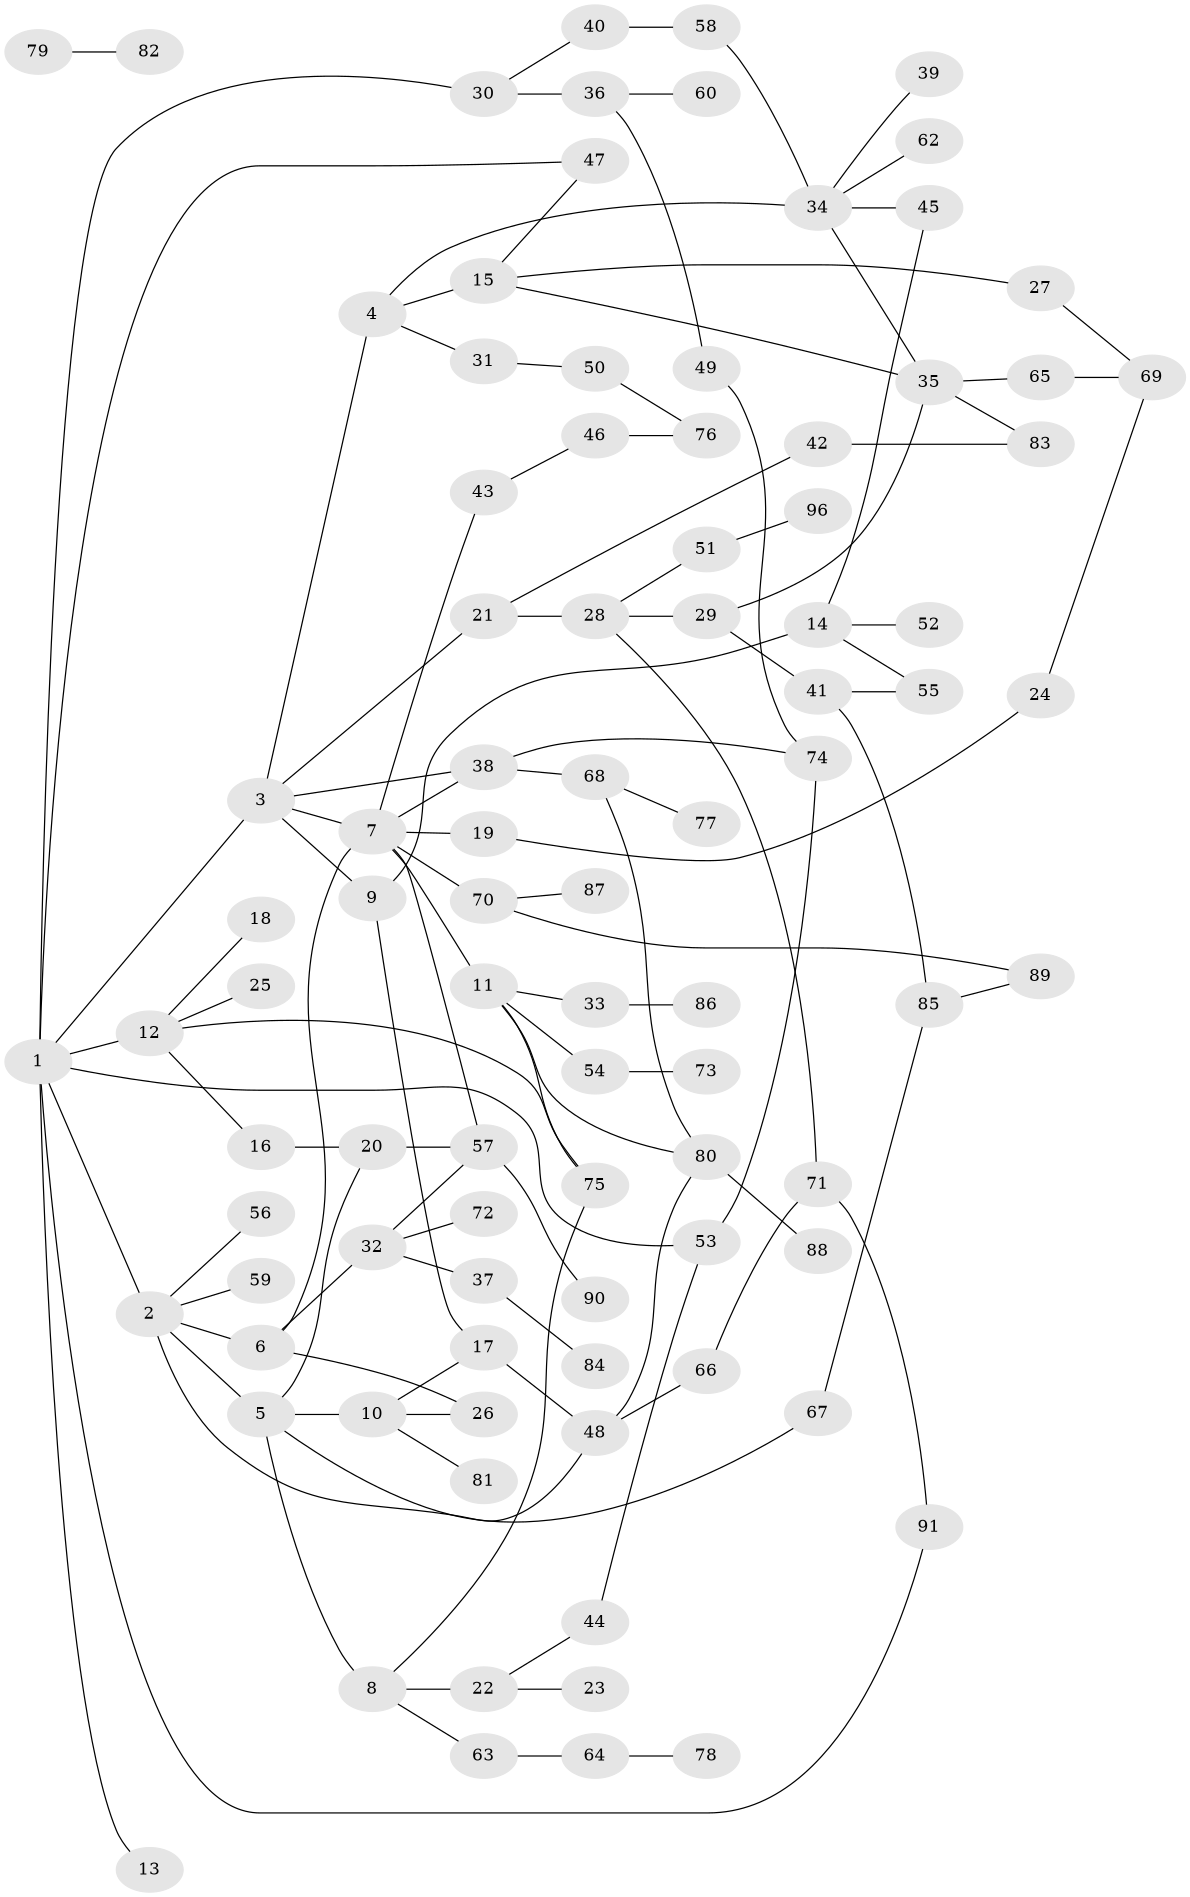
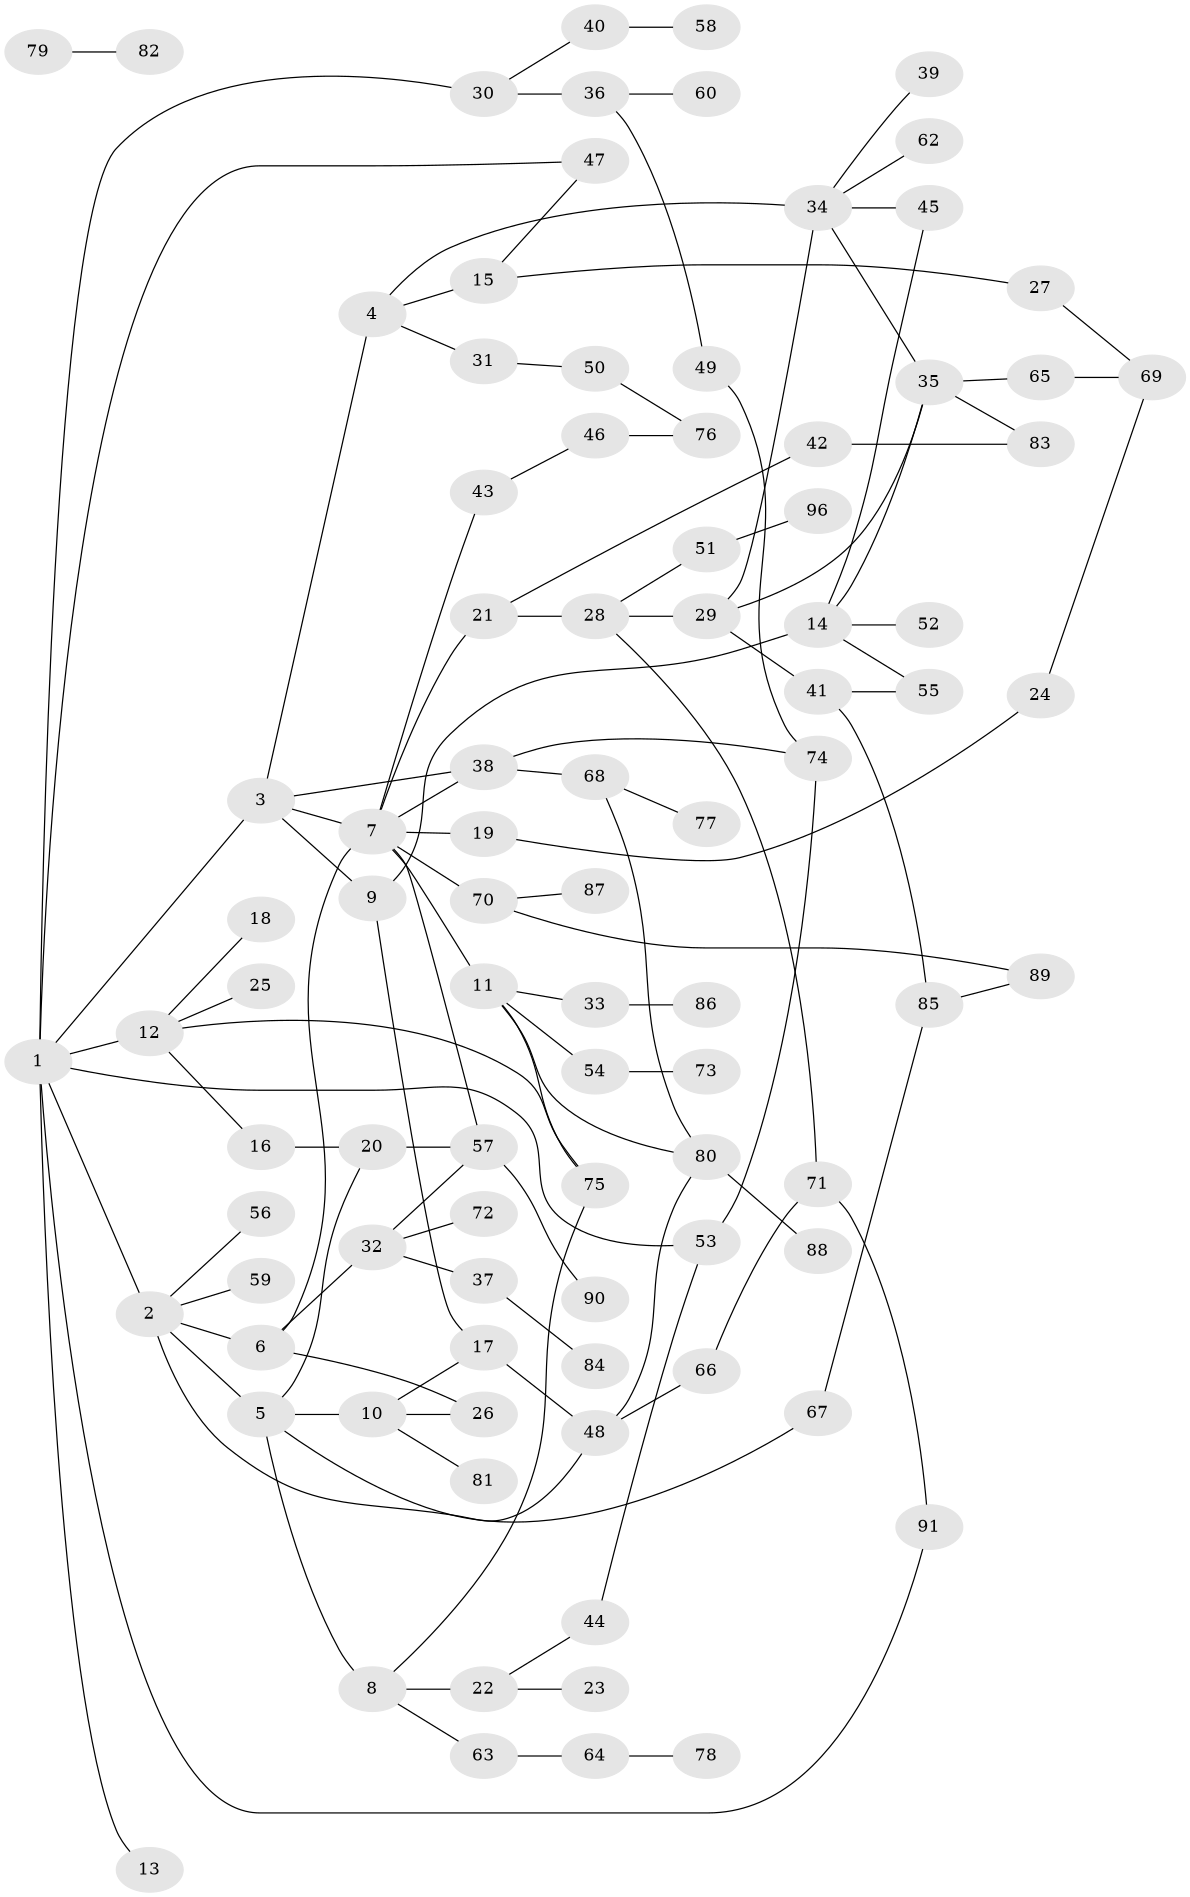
(772, 113) -> (779, 417)
(708, 328) -> (887, 509)
(372, 709) -> (417, 719)
